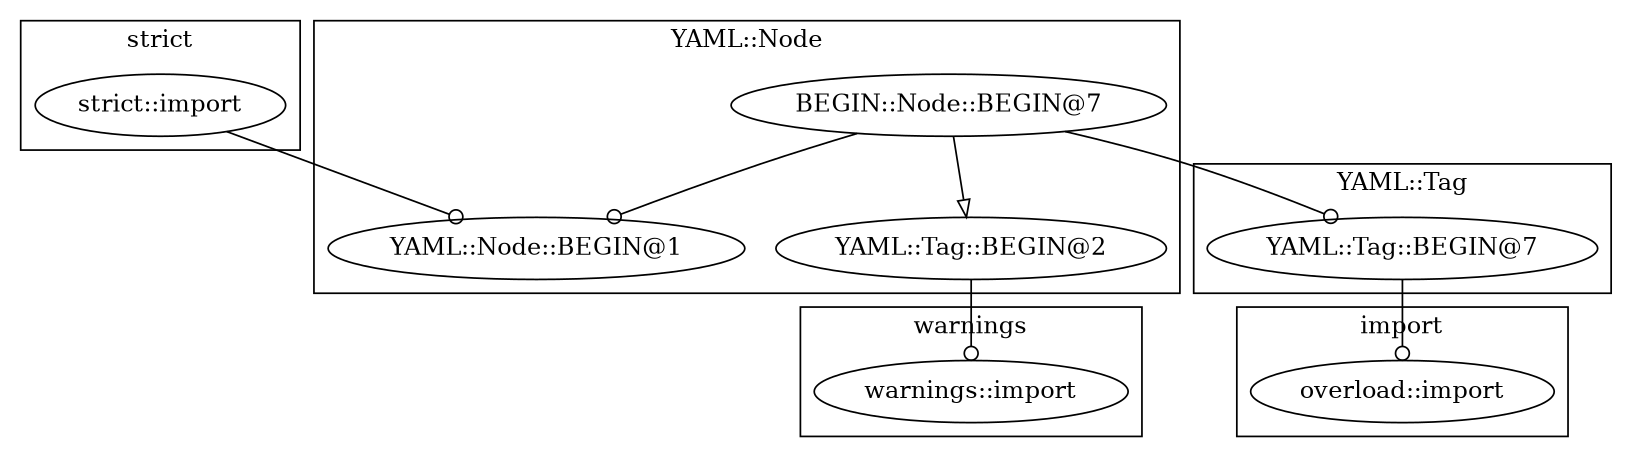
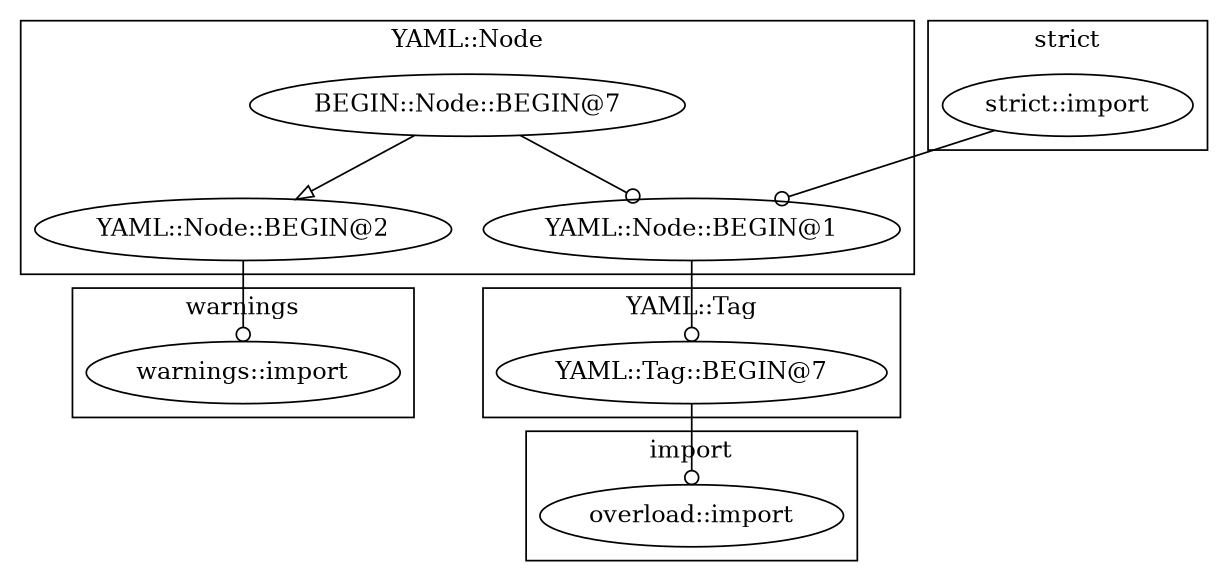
(1222, 176) -> (692, 299)
(971, 248) -> (243, 229)
